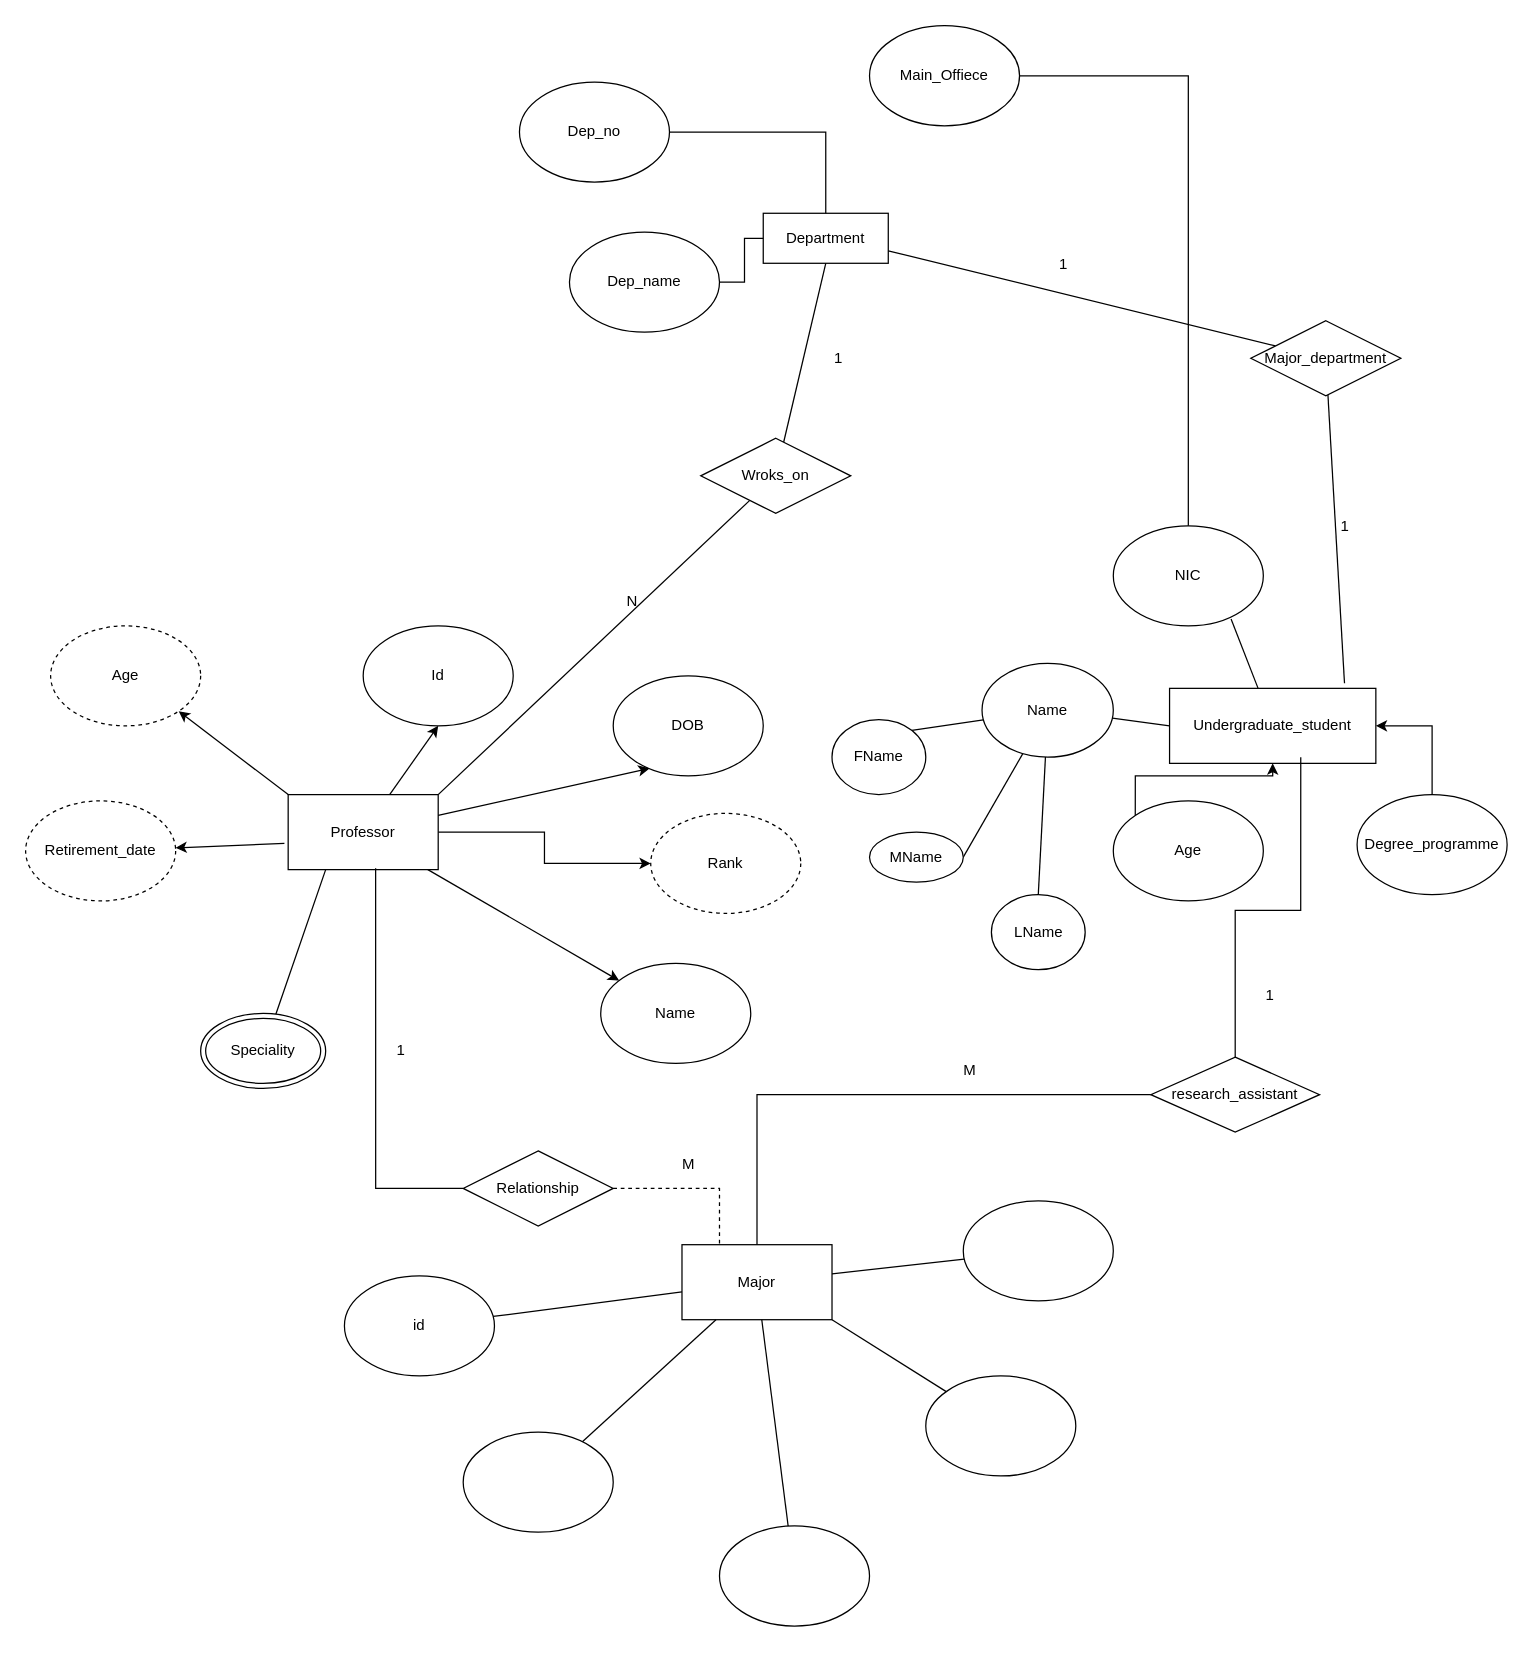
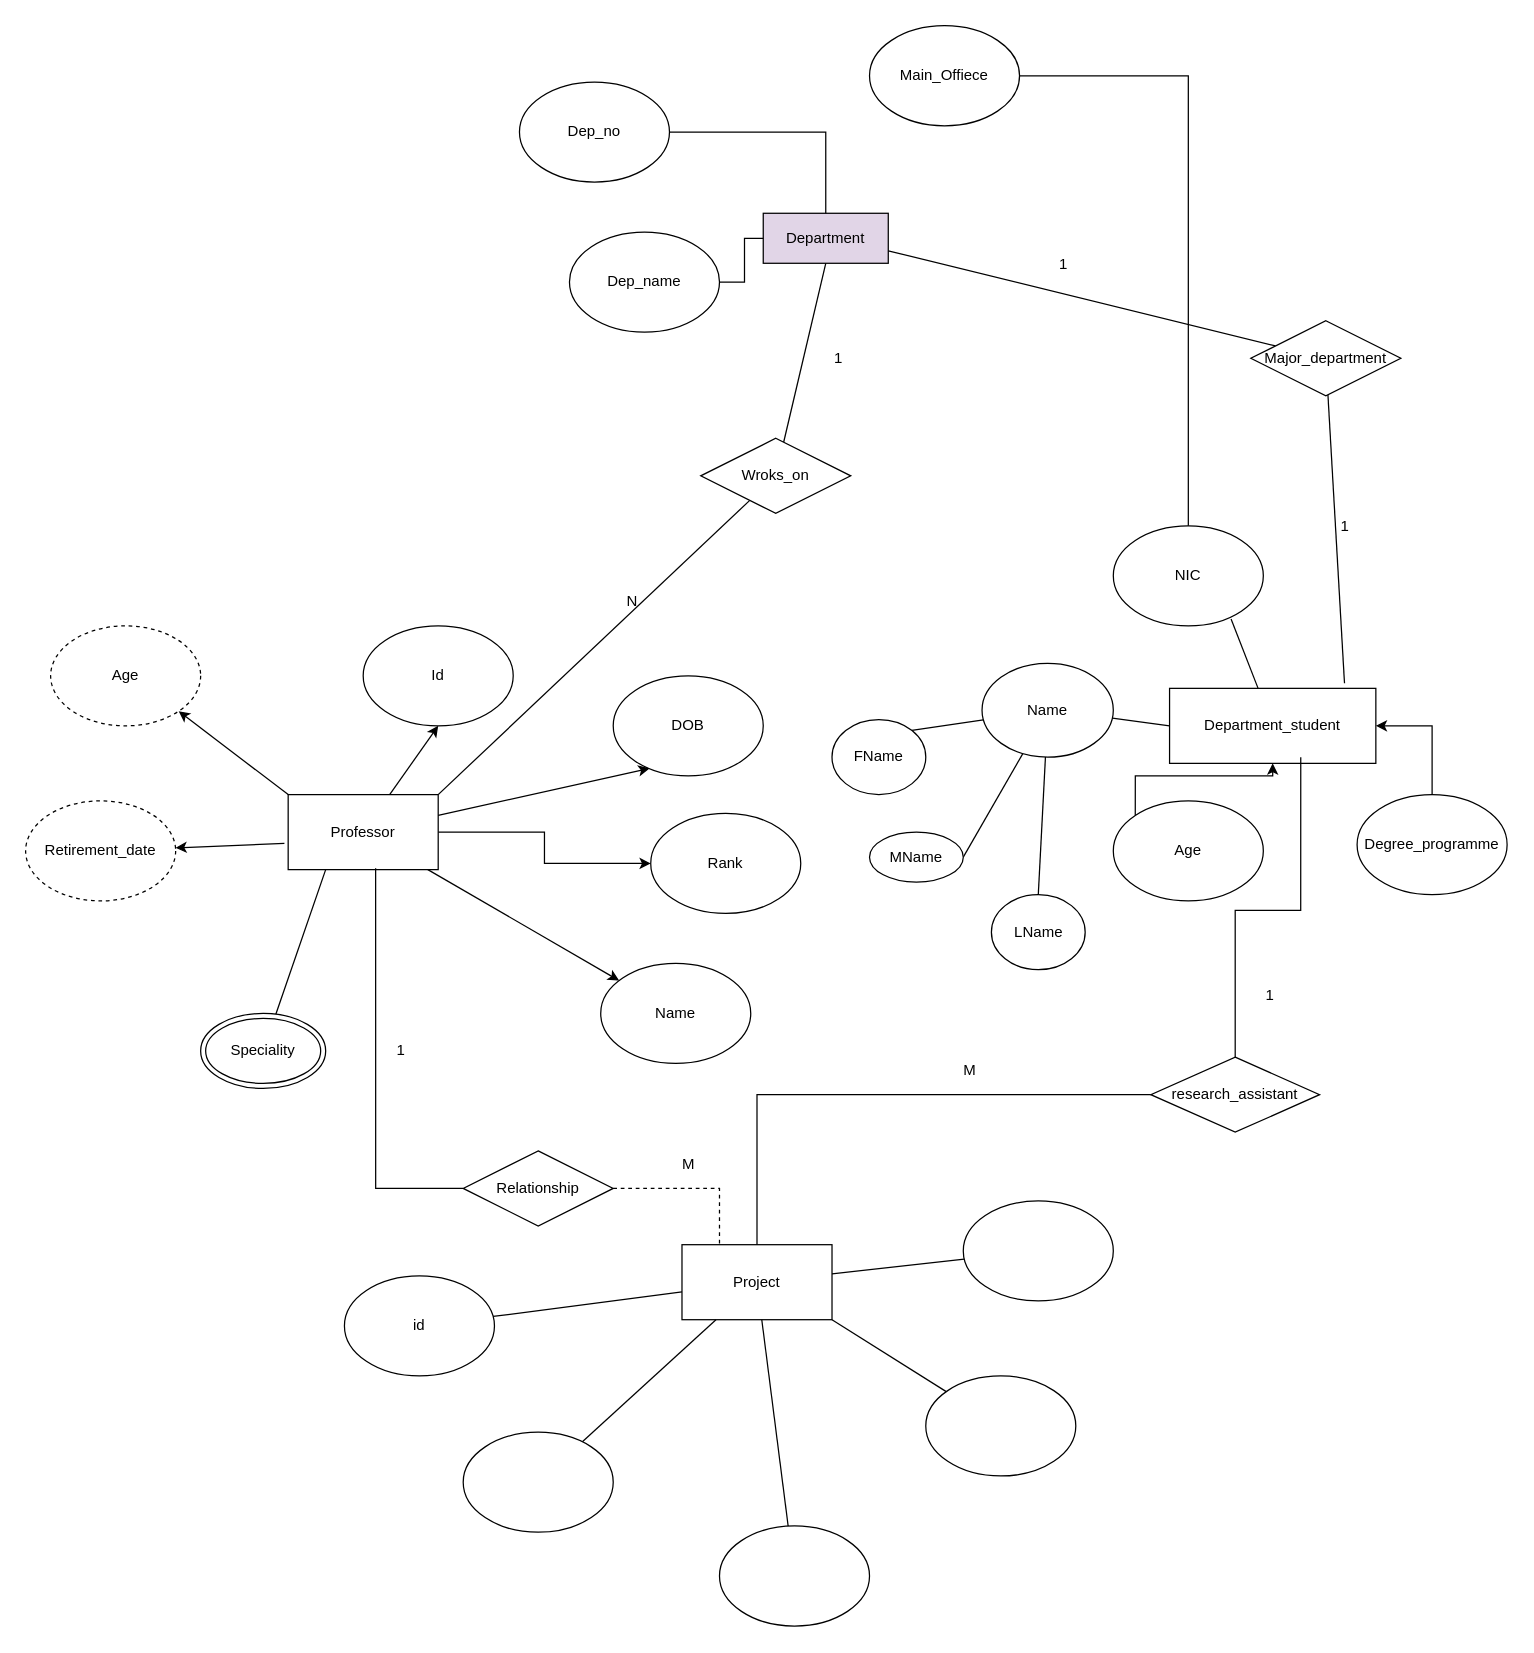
(826, 238) -> (826, 238)
(1273, 726) -> (1273, 726)
(726, 863) -> (726, 863)
(757, 1282) -> (757, 1282)
